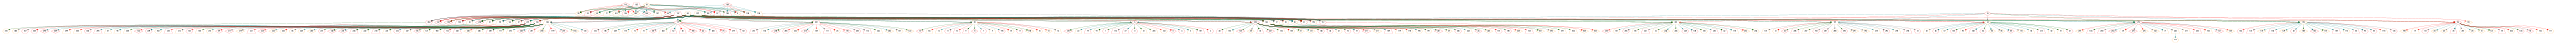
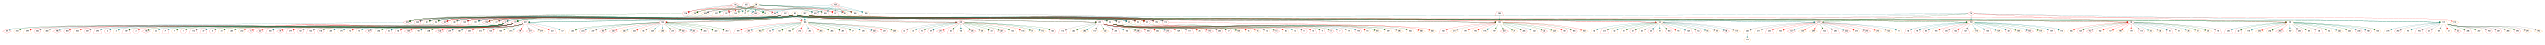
(1327, 27) -> (1499, 17)
